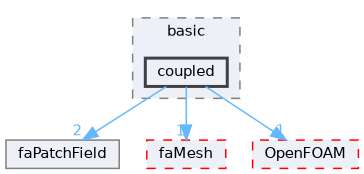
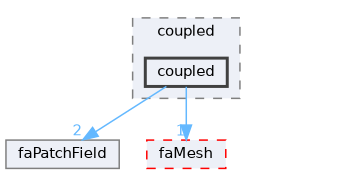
(186, 32) -> (186, 32)
(306, 154) -> none
